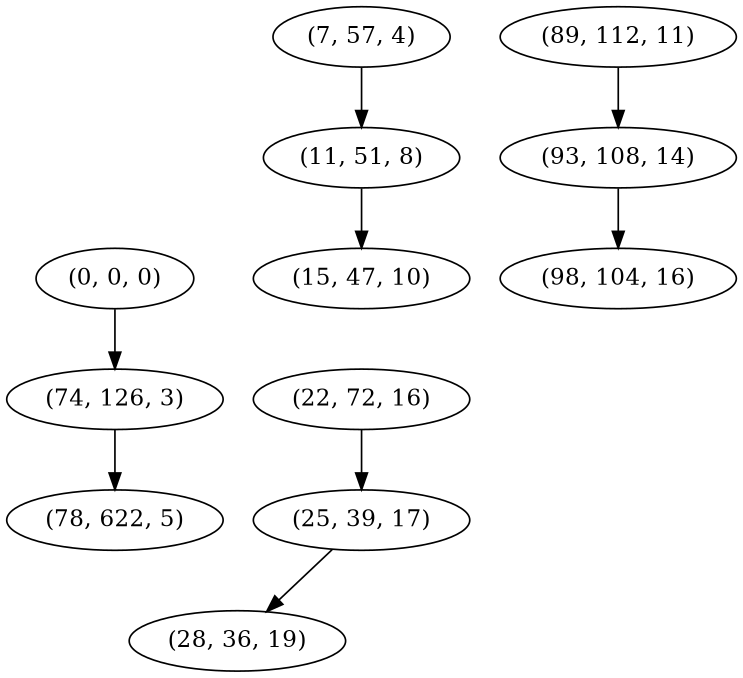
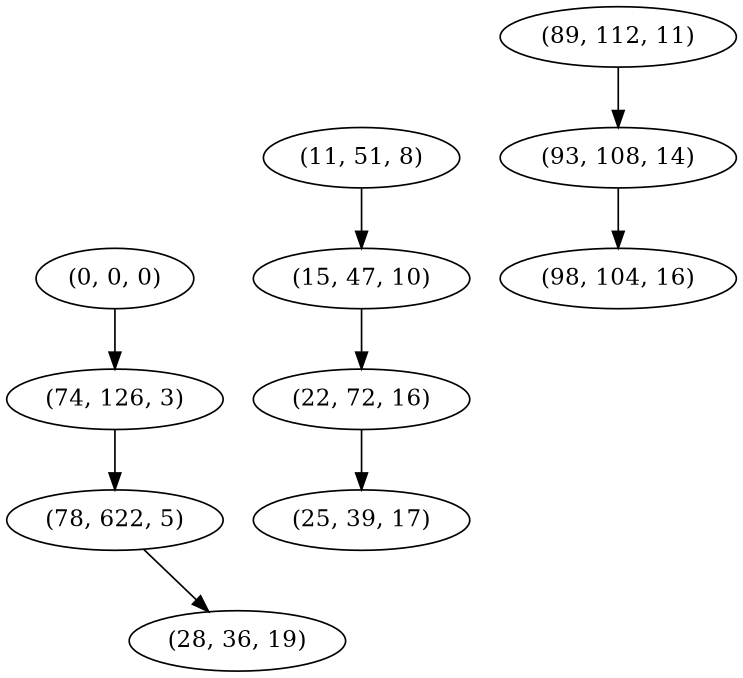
(362, 37) -> none
none -> (362, 331)
(305, 575) -> (170, 575)
